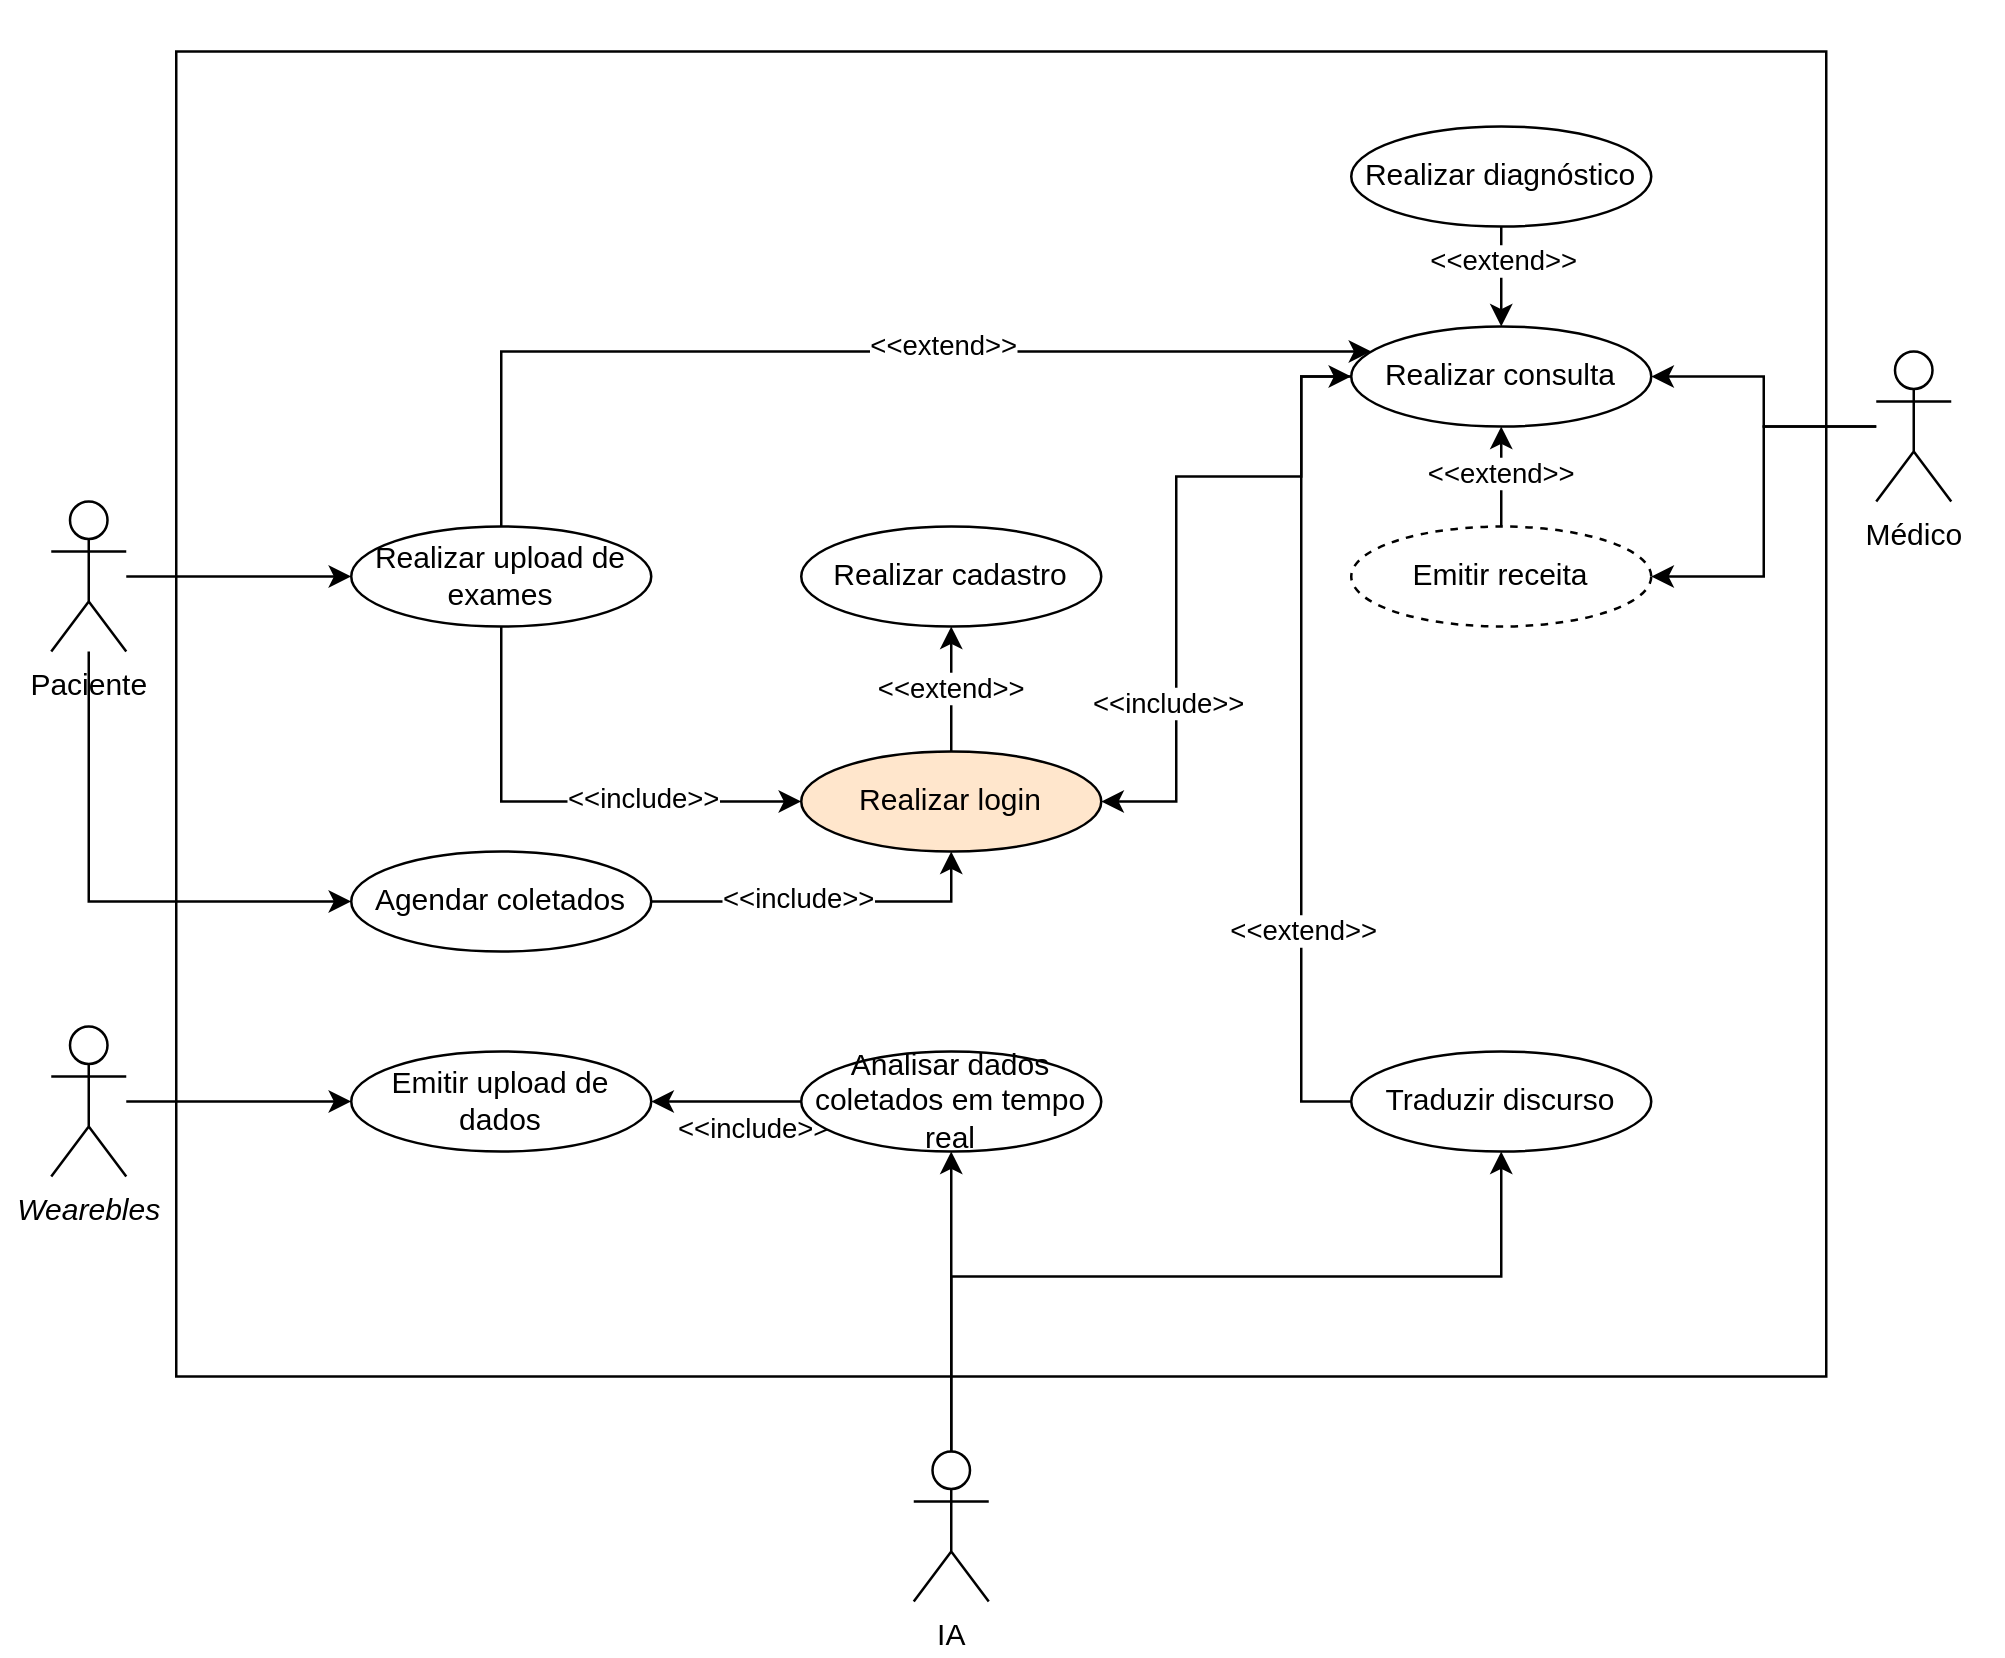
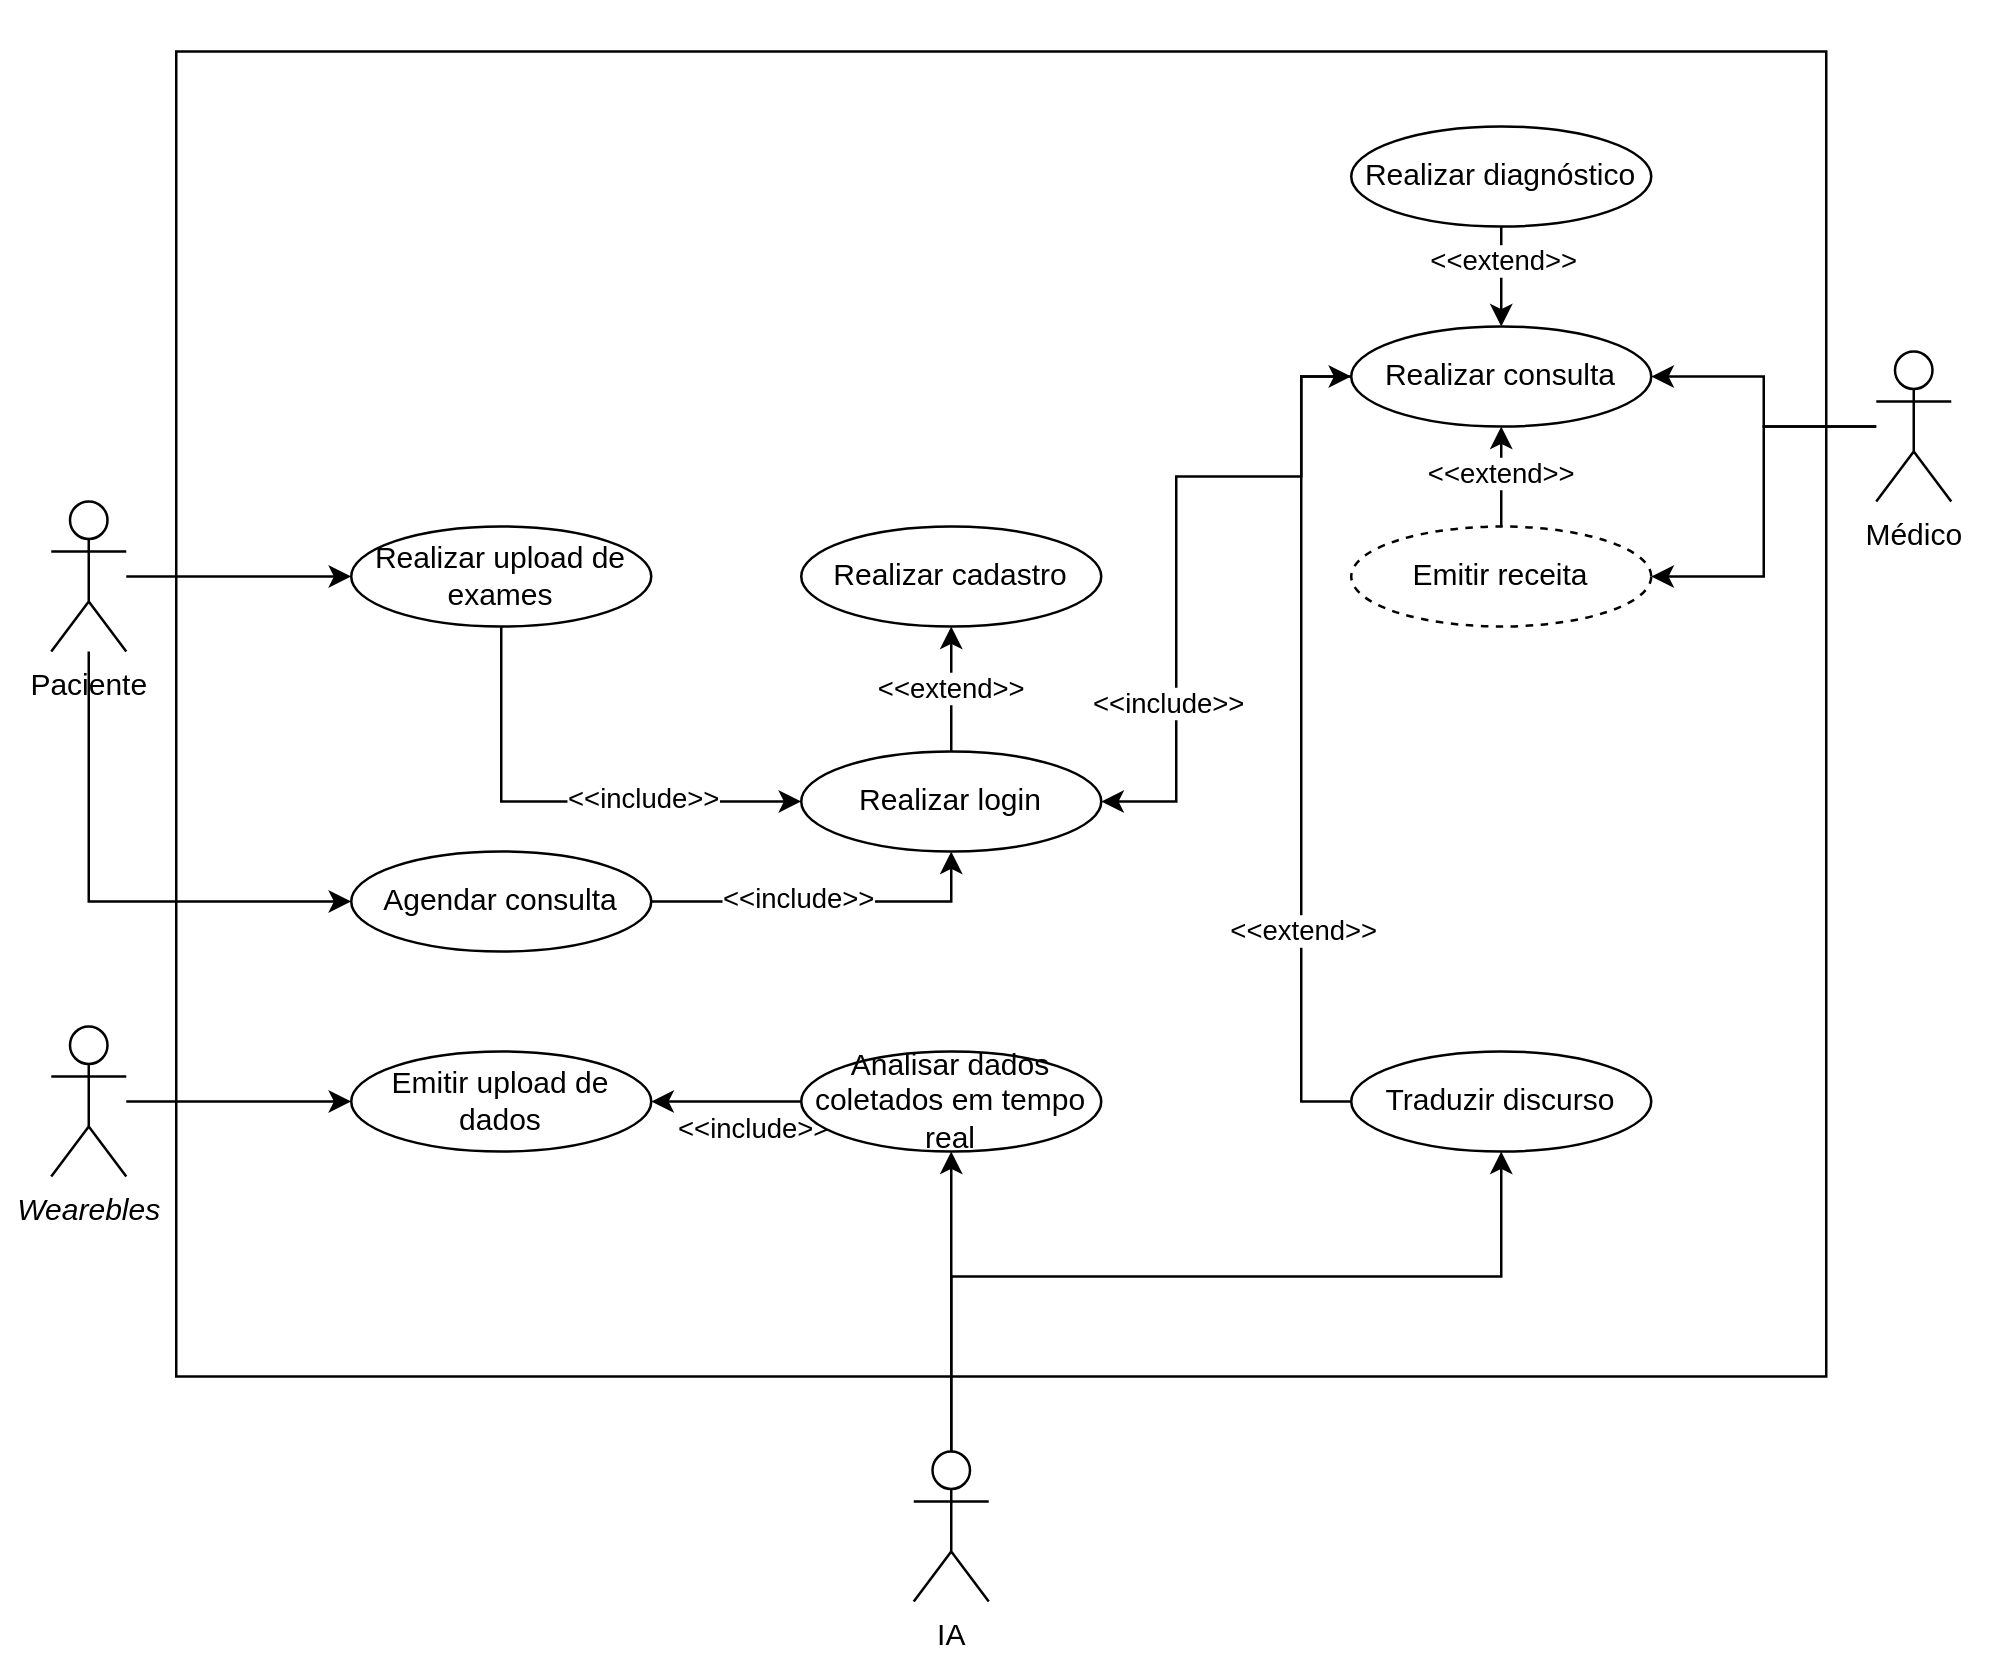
(840, 351) -> none
(951, 801) -> (951, 801)
(501, 901) -> (501, 901)
